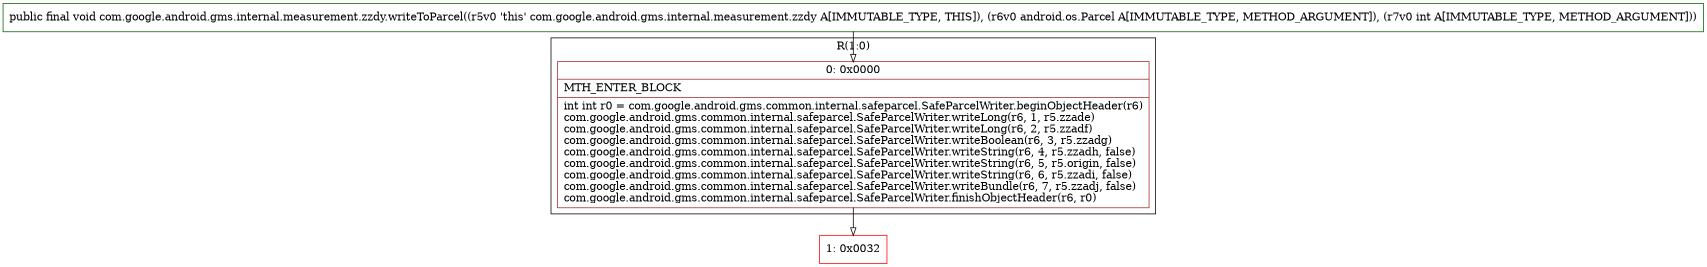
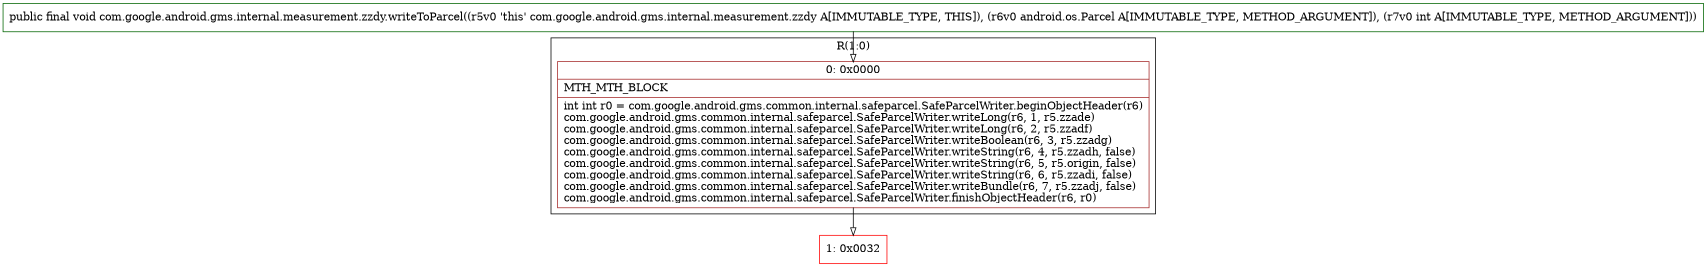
(623, 88) -> (616, 88)
